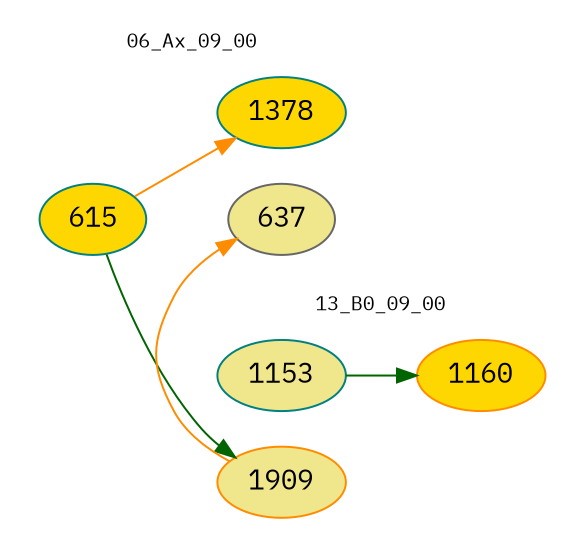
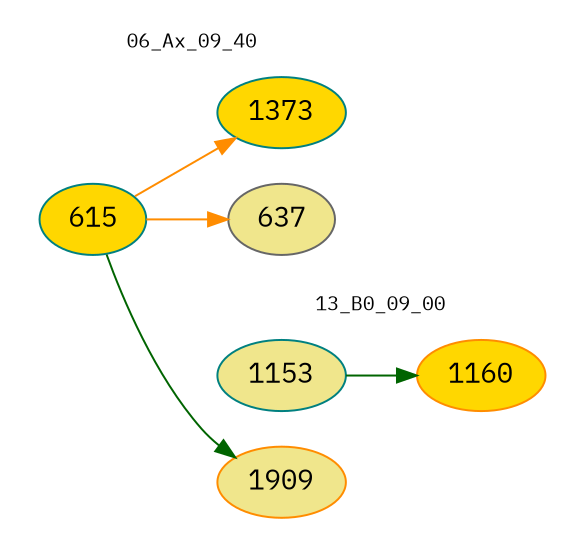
(193, 42) -> (193, 42)
(282, 113) -> (282, 113)
(158, 339) -> (177, 219)
